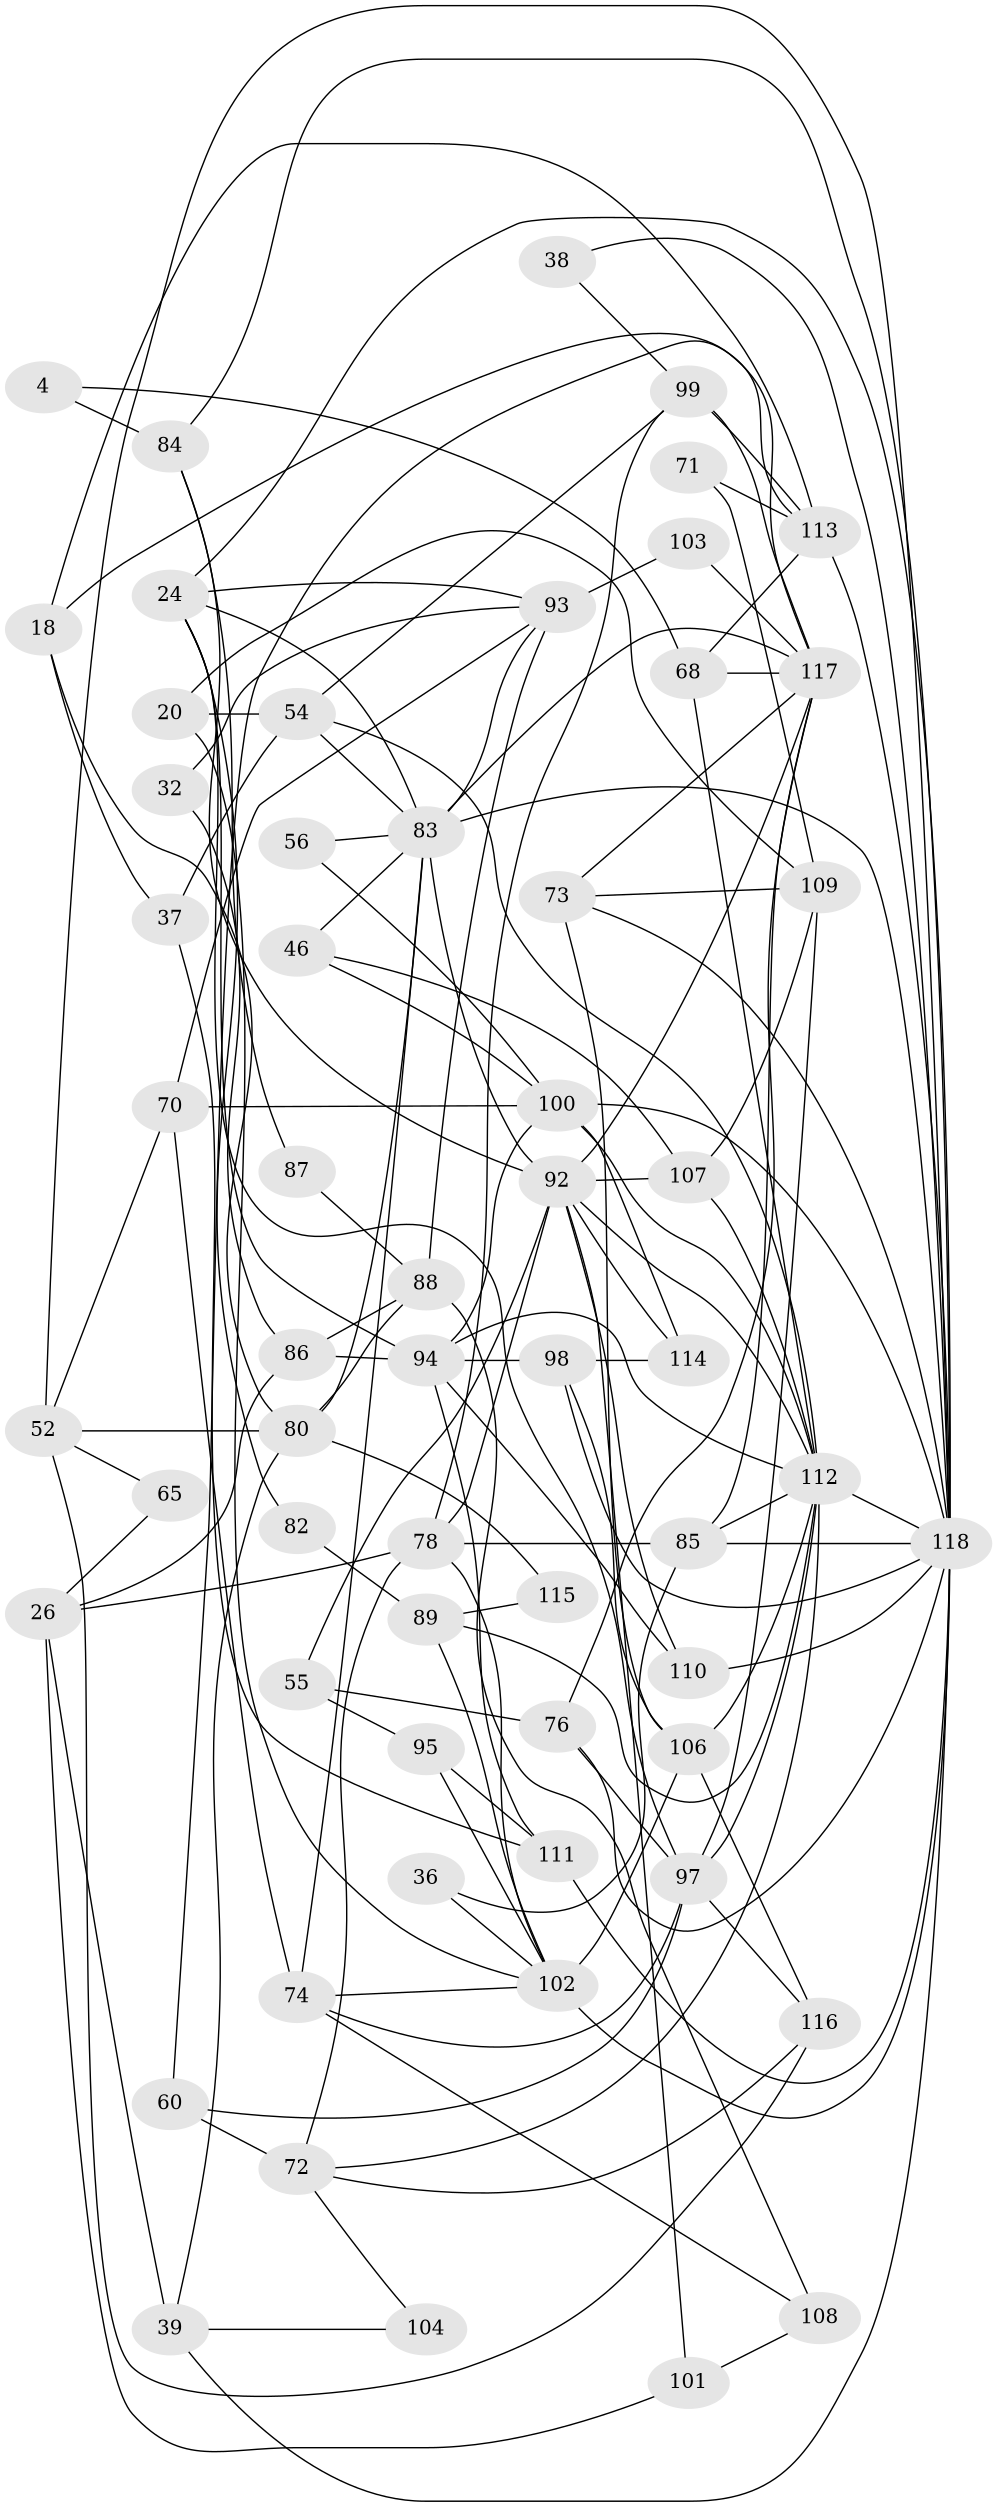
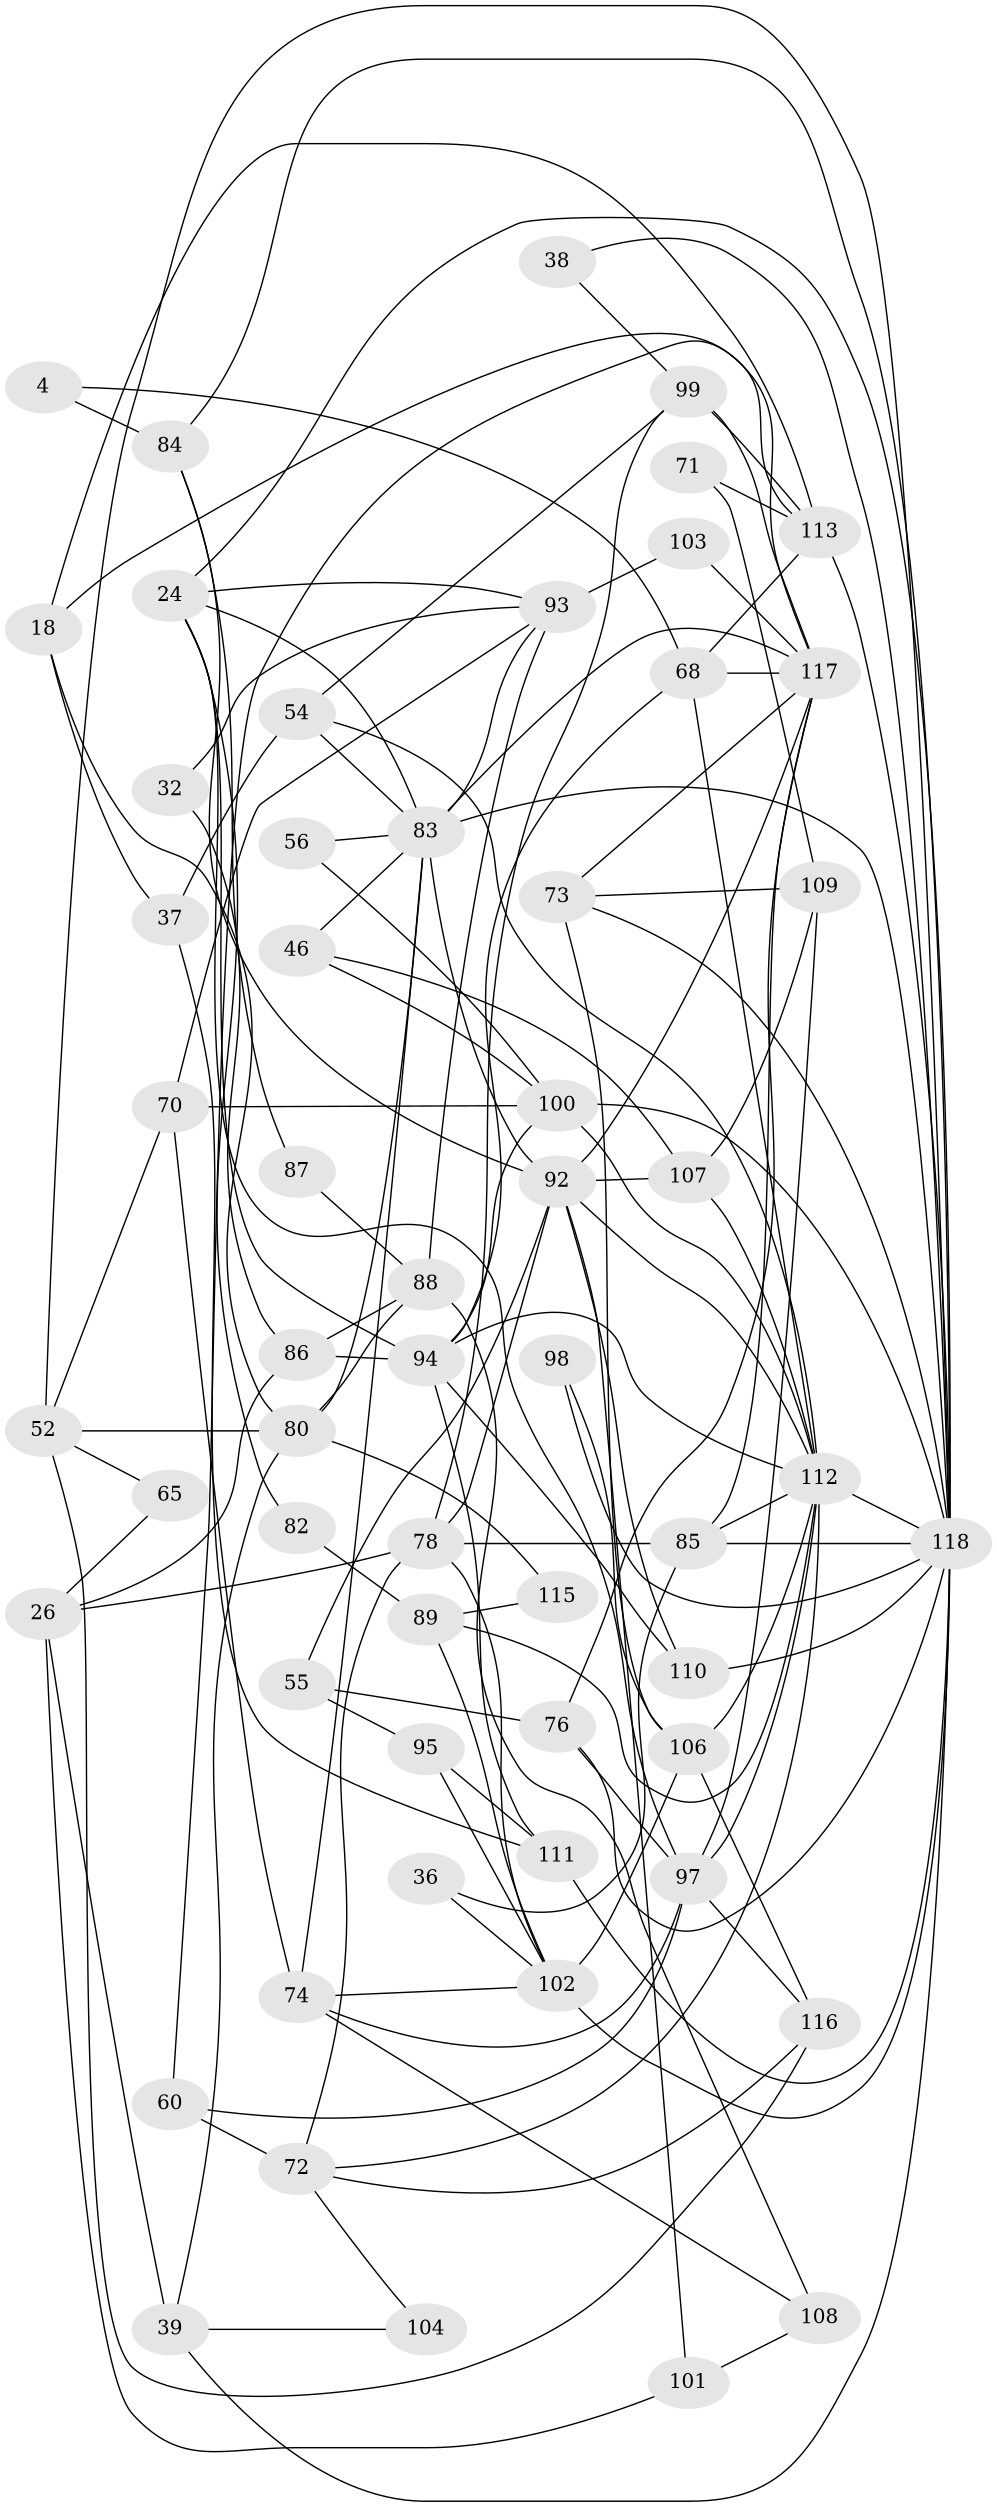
(170, 714) -> none
(496, 1360) -> (487, 974)
(689, 1360) -> none
